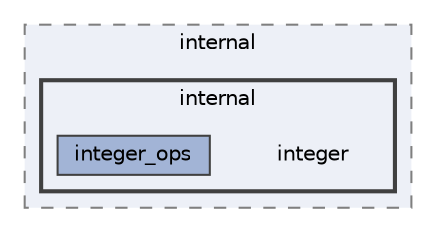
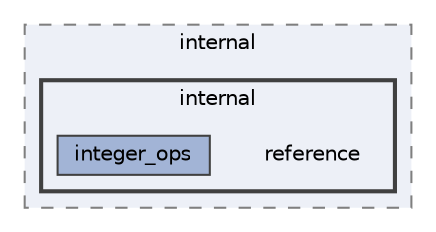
(313, 155) -> (313, 155)
